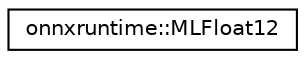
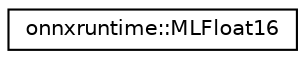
(153, 30) -> (153, 30)
